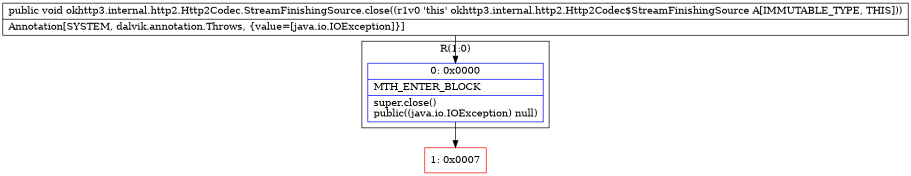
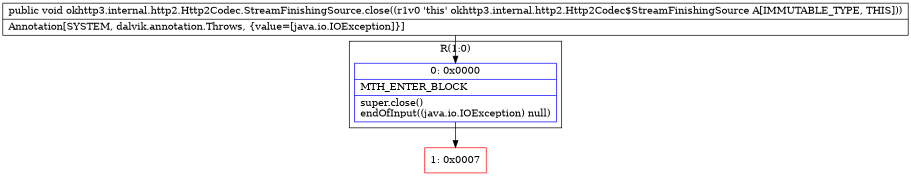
(455, 114) -> (455, 114)
